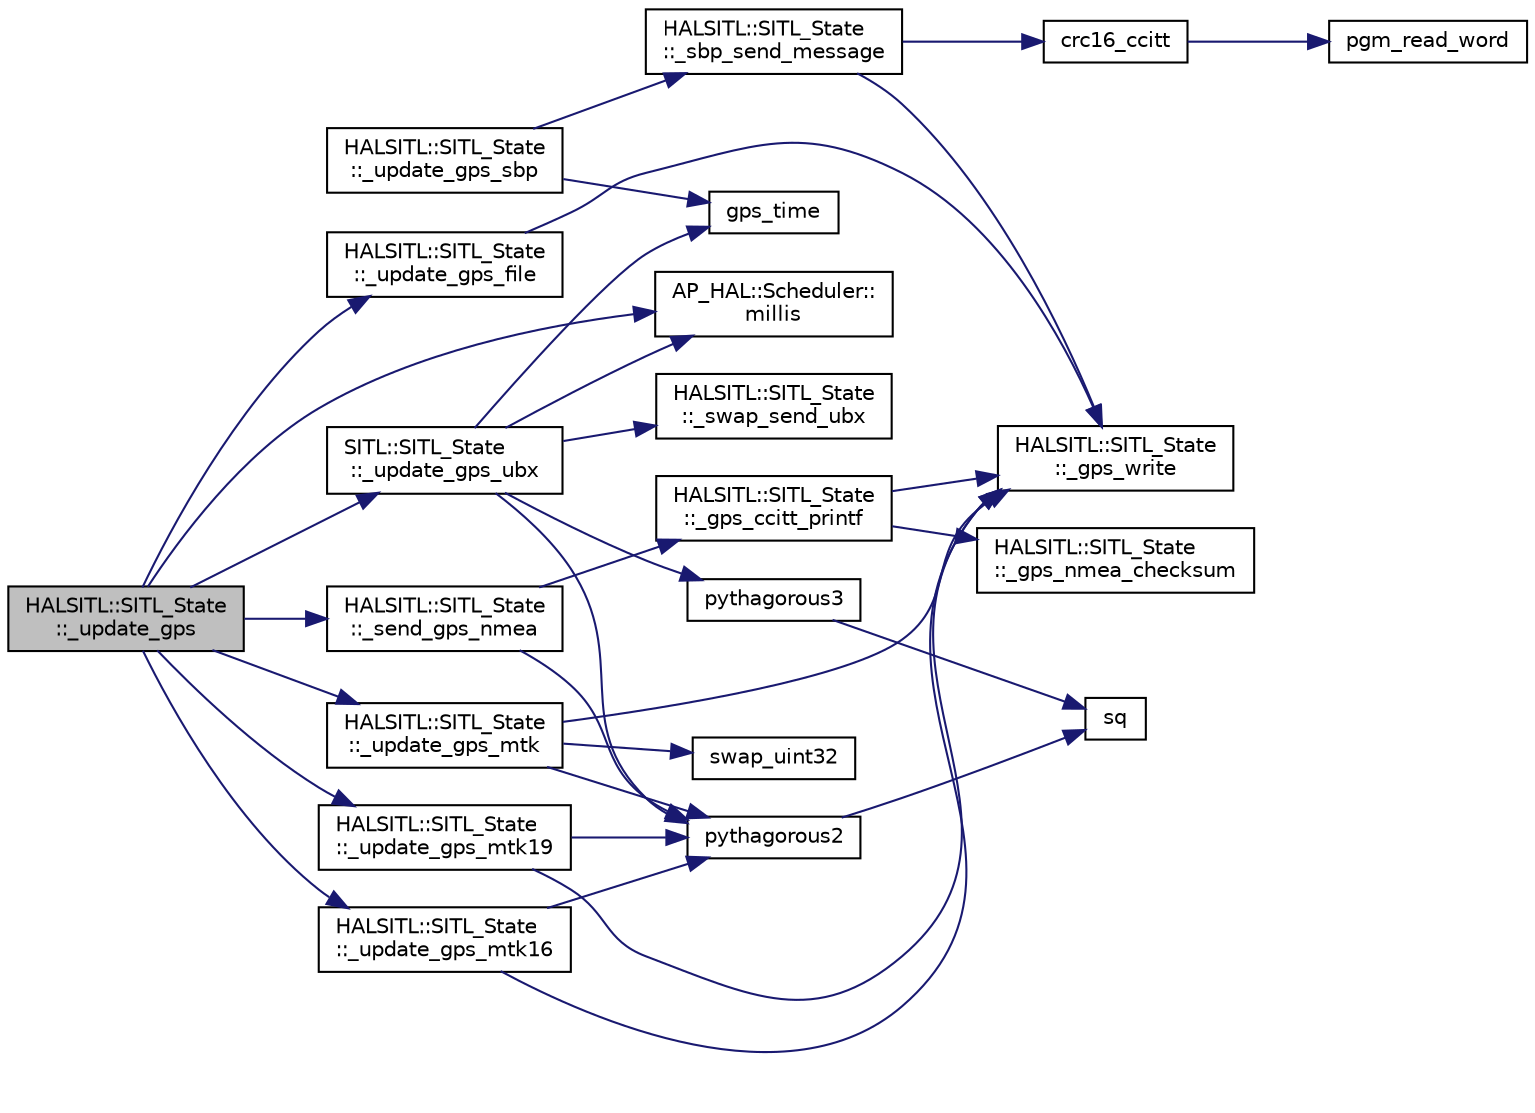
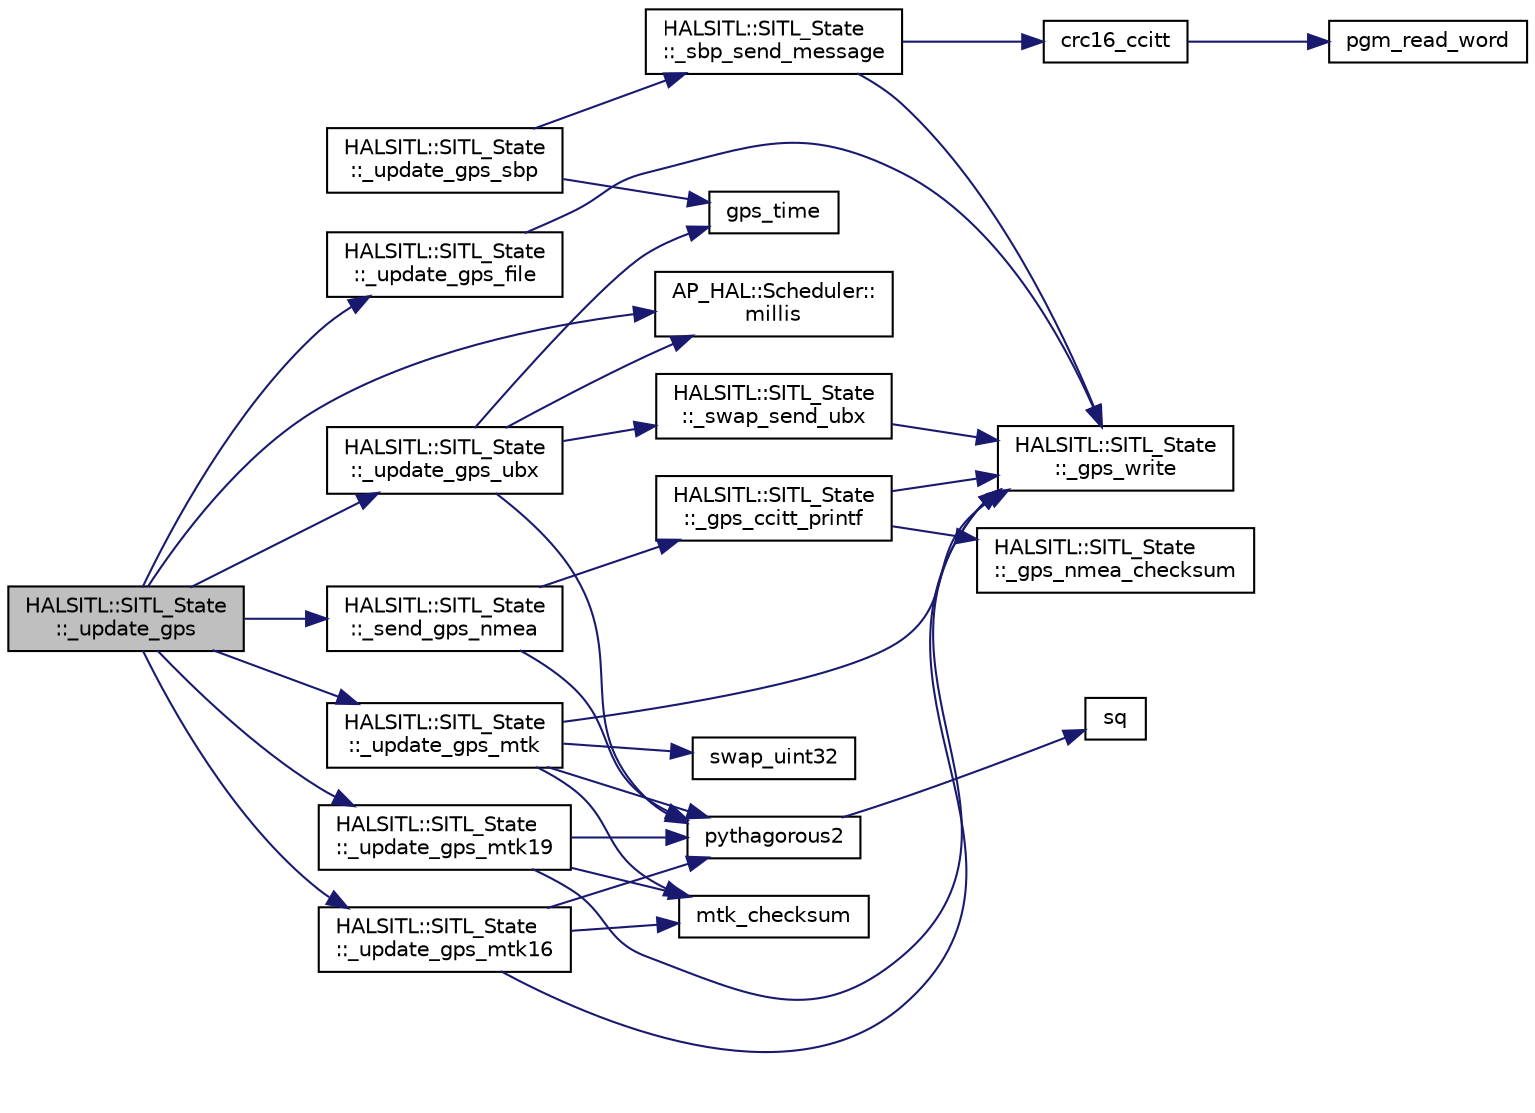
none -> (934, 431)
(445, 460) -> (445, 460)
(774, 600) -> none
none -> (774, 917)
